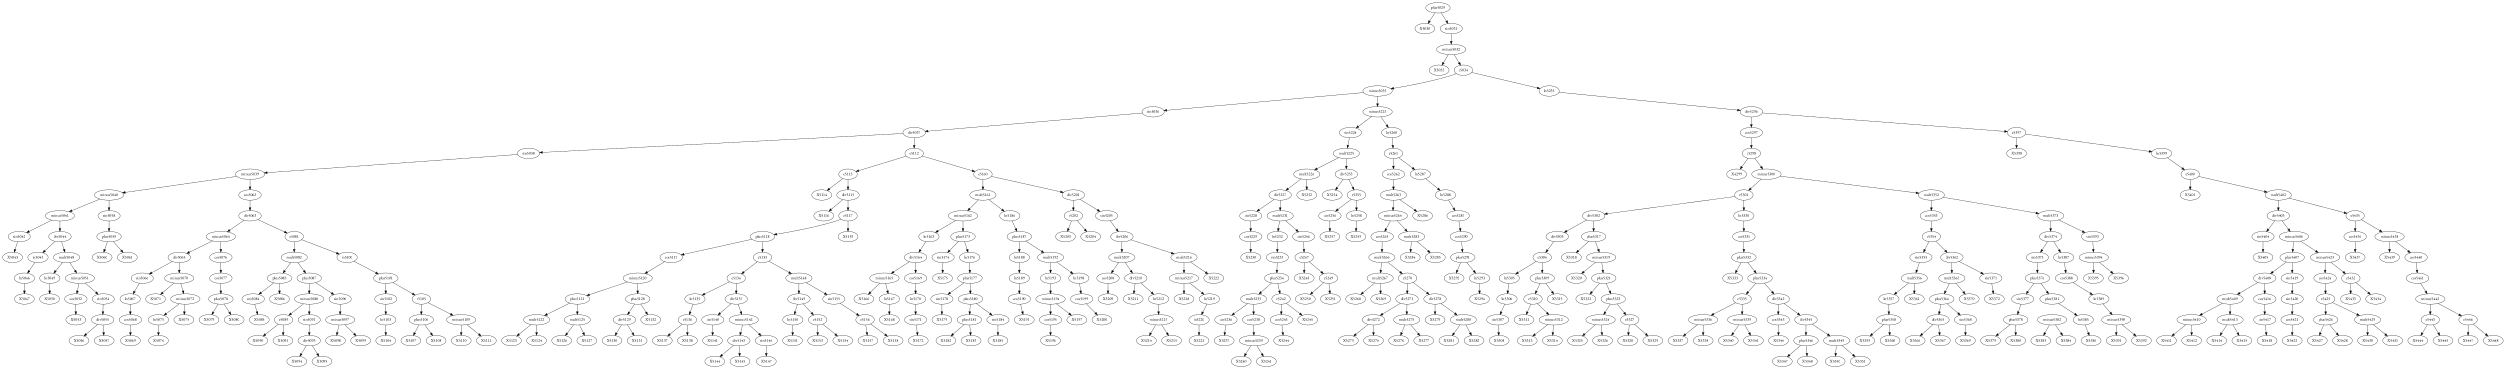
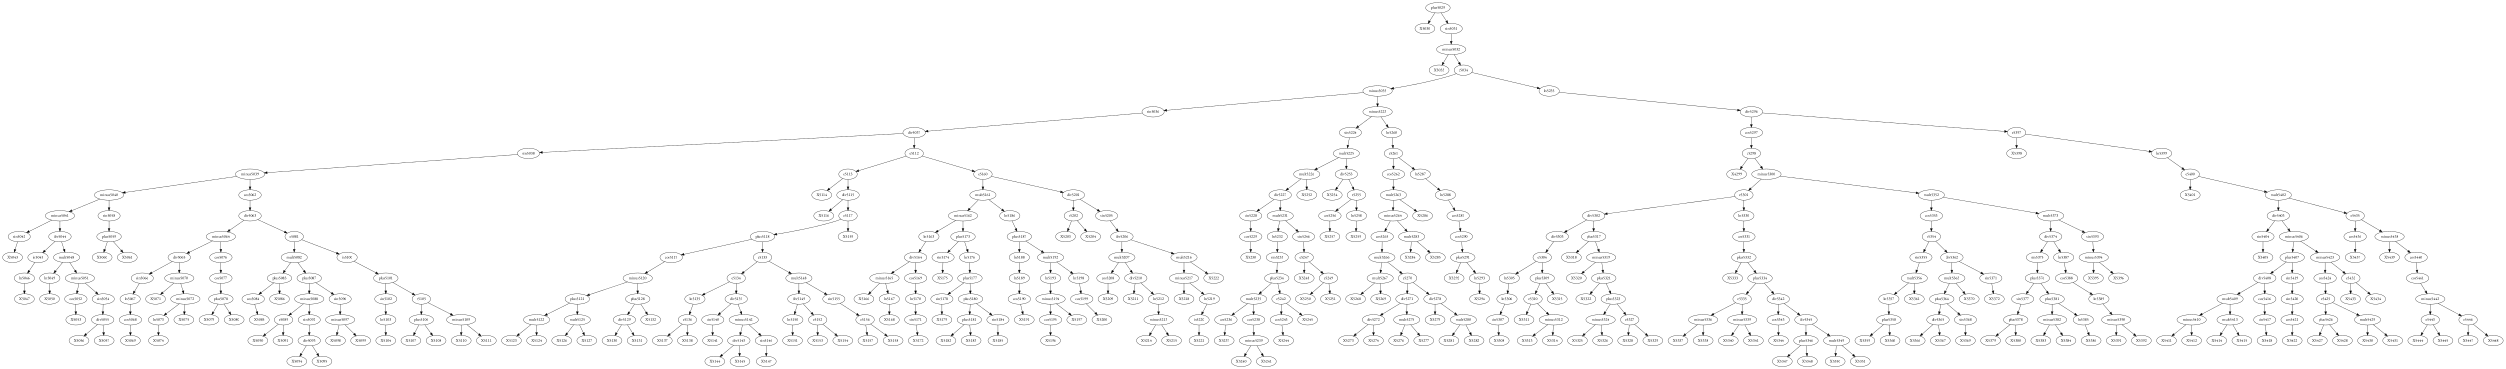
none -> (2052, 308)
